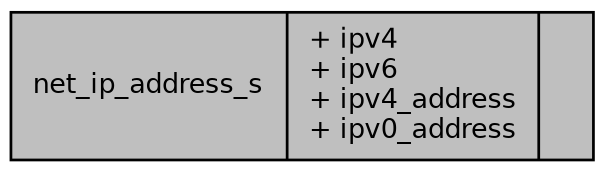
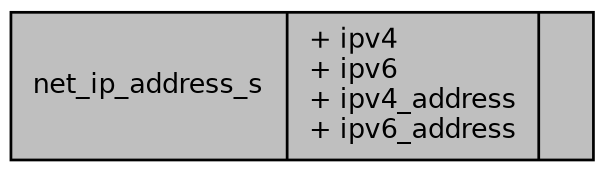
(413, 130) -> (413, 130)
